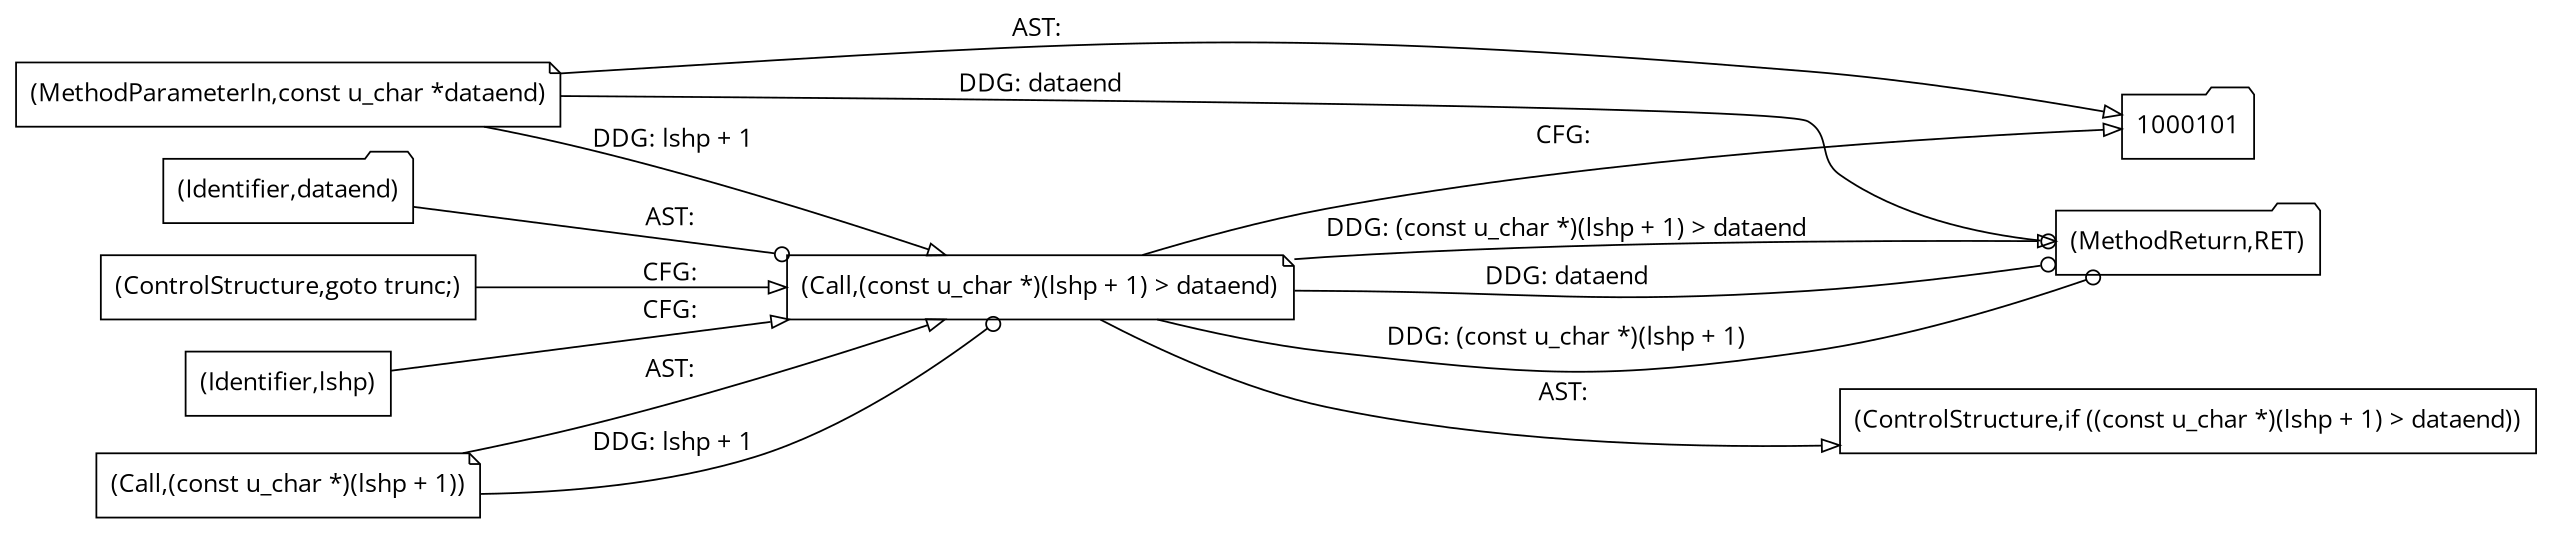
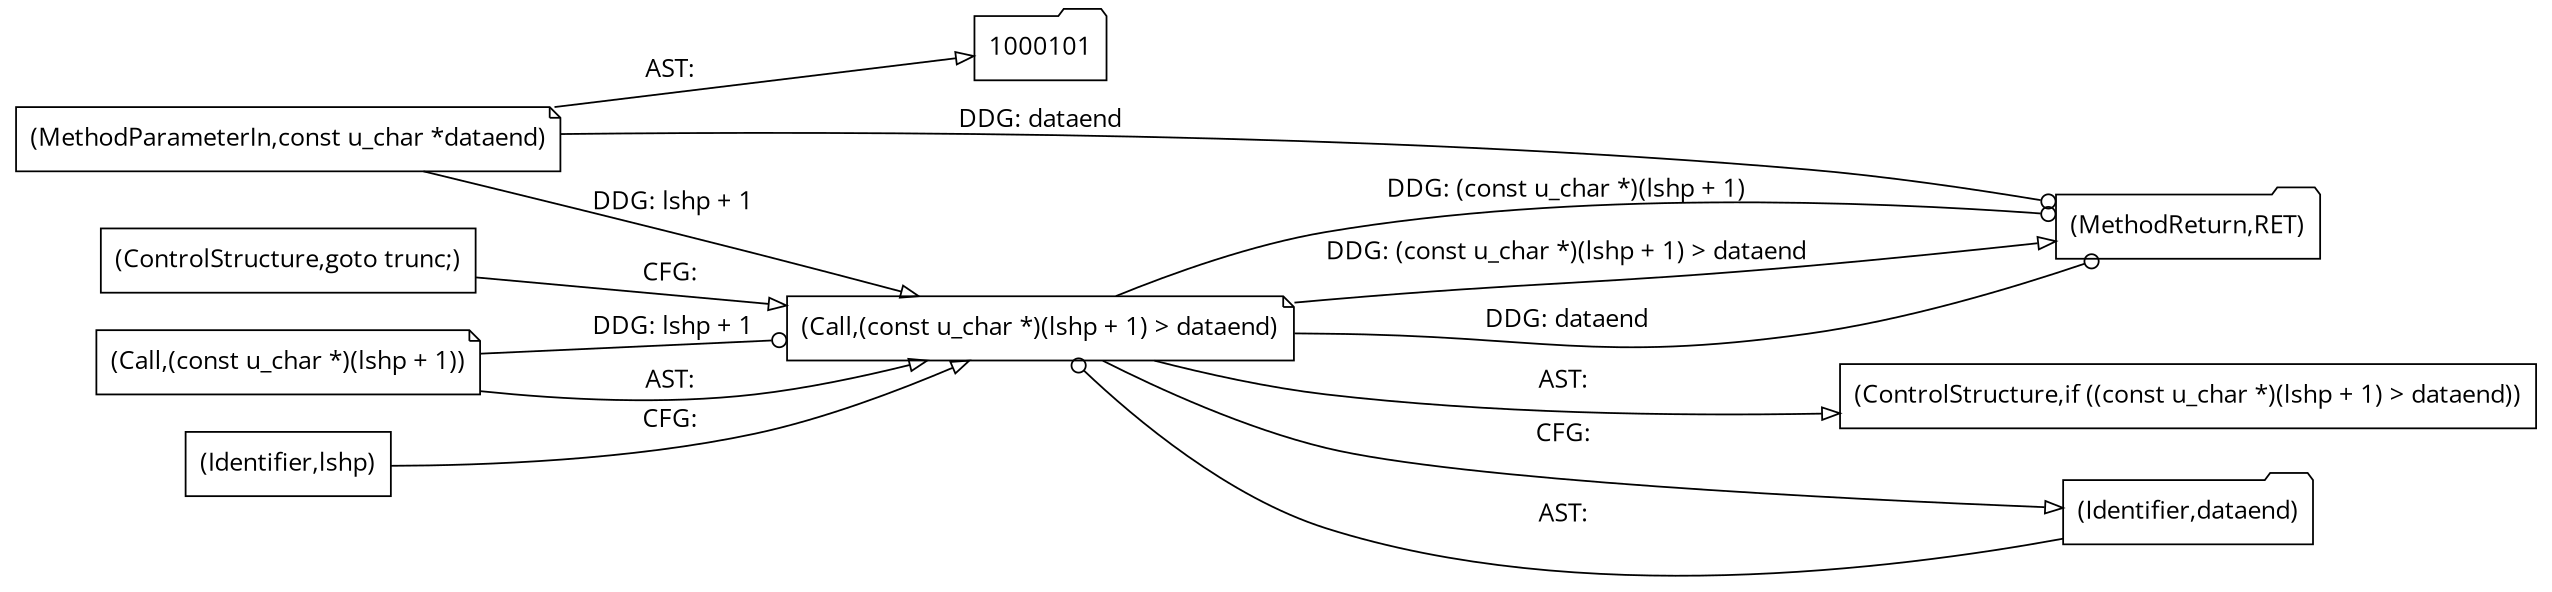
(1619, 167) -> (1565, 479)
